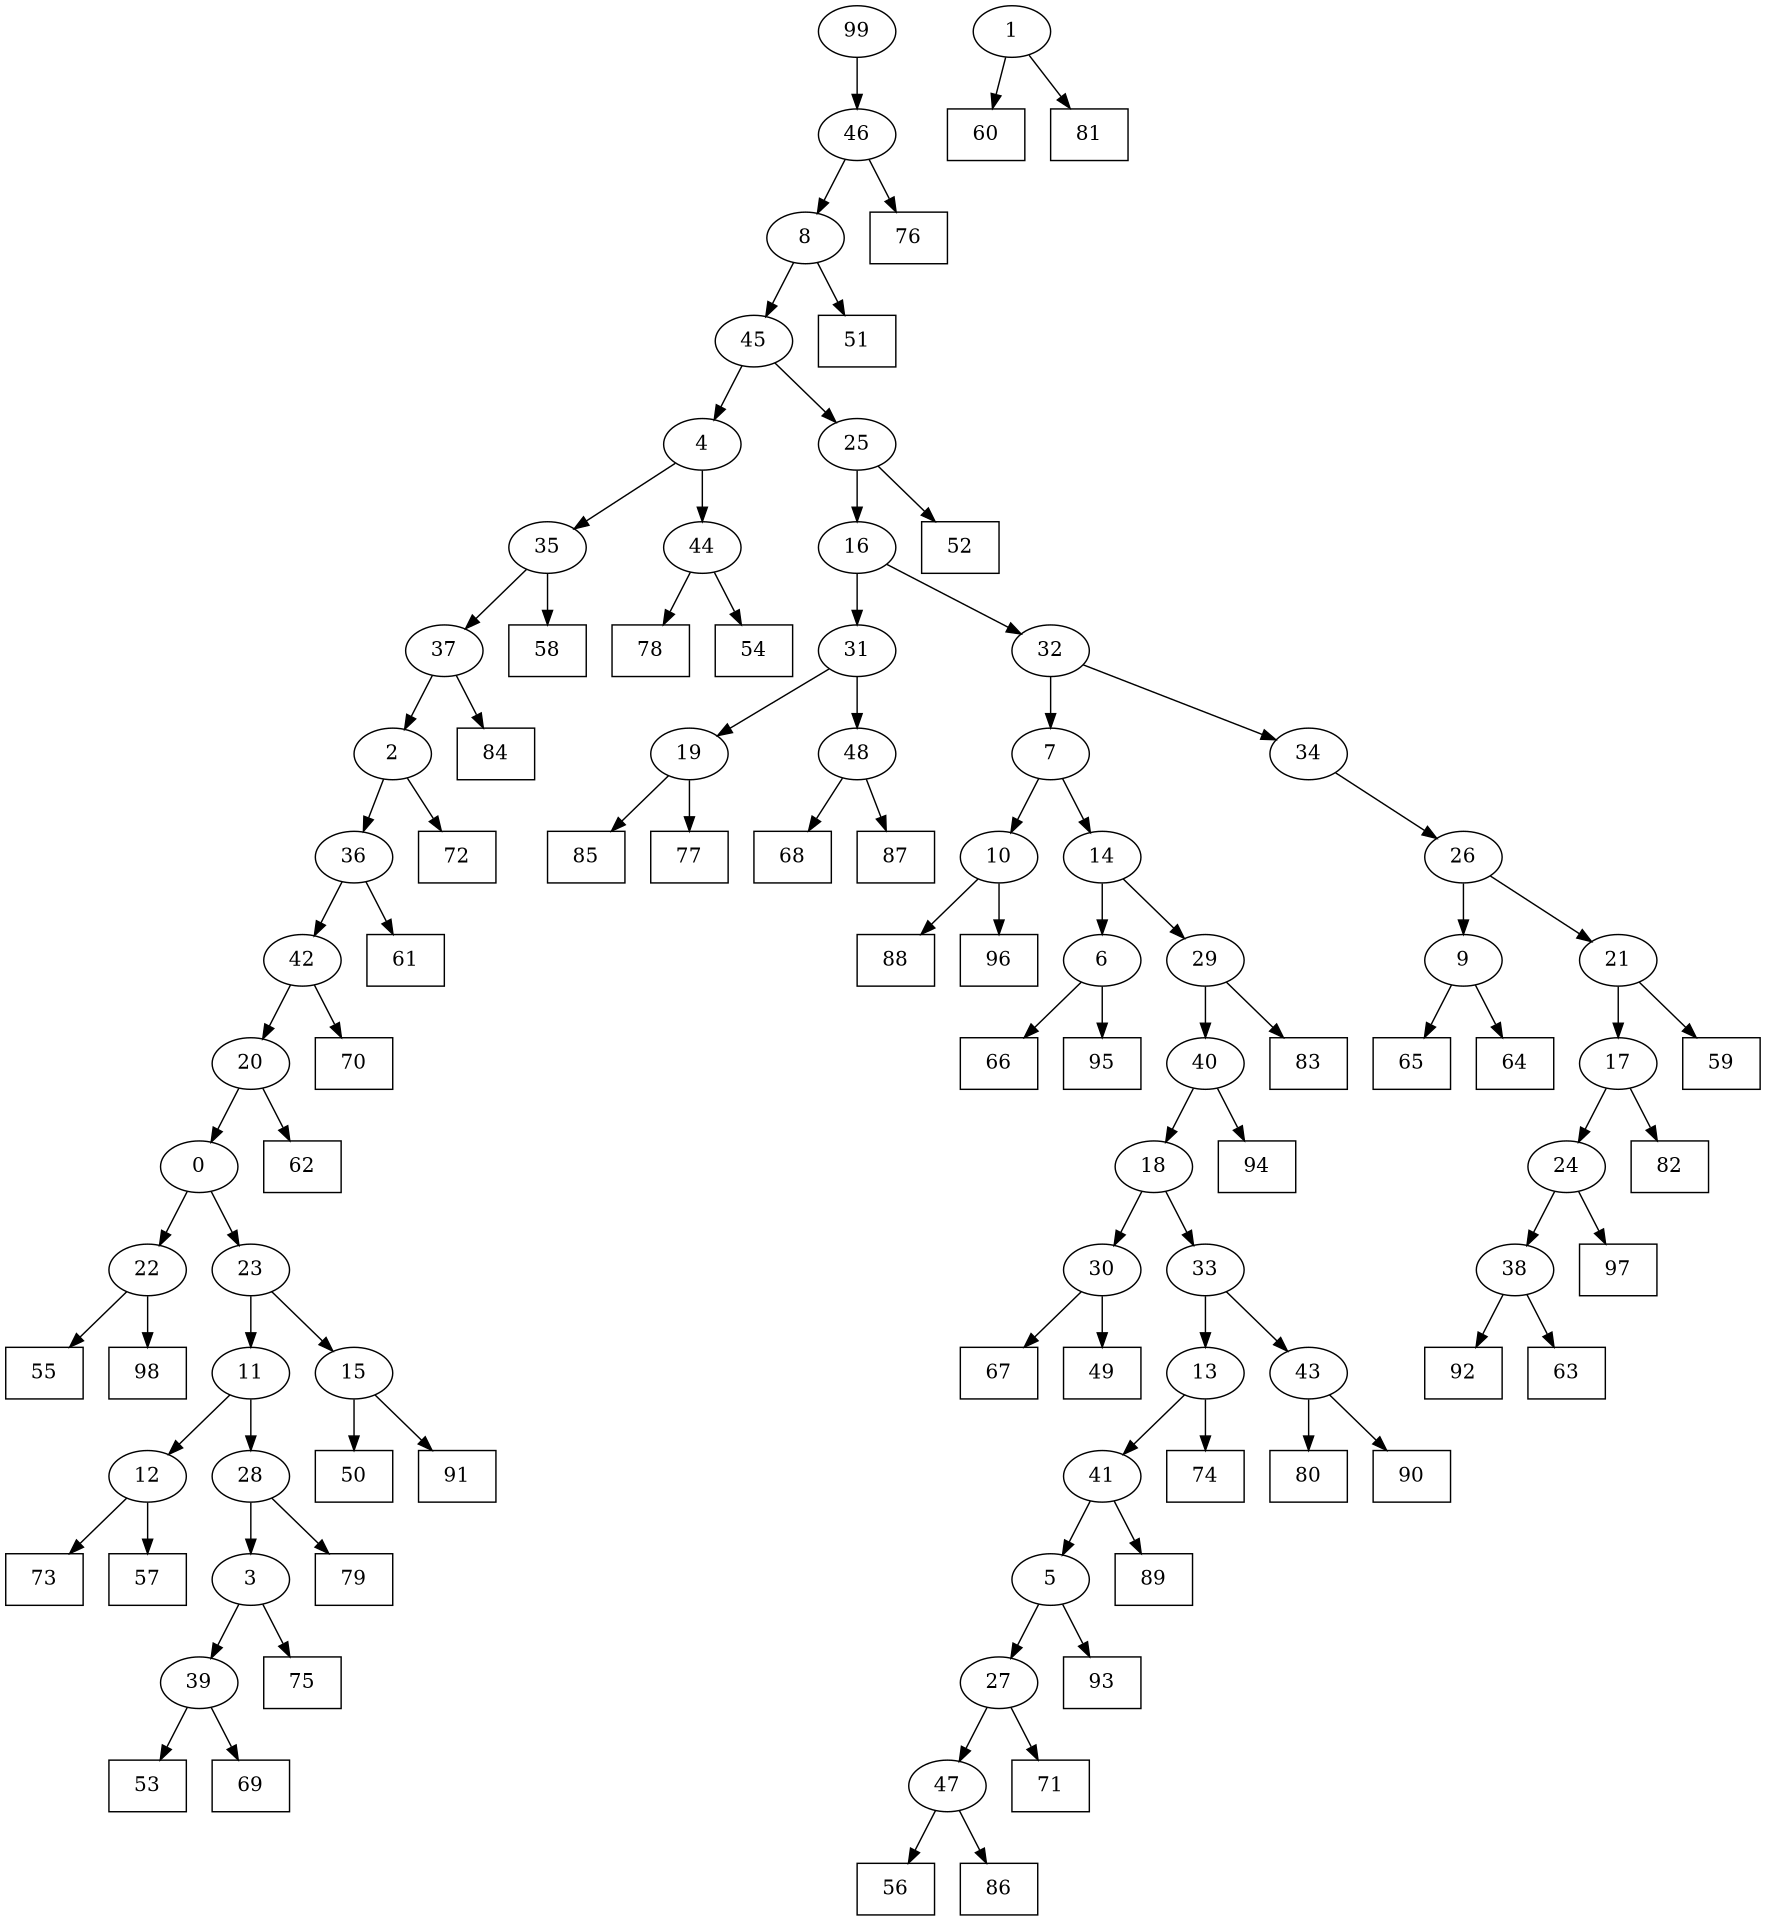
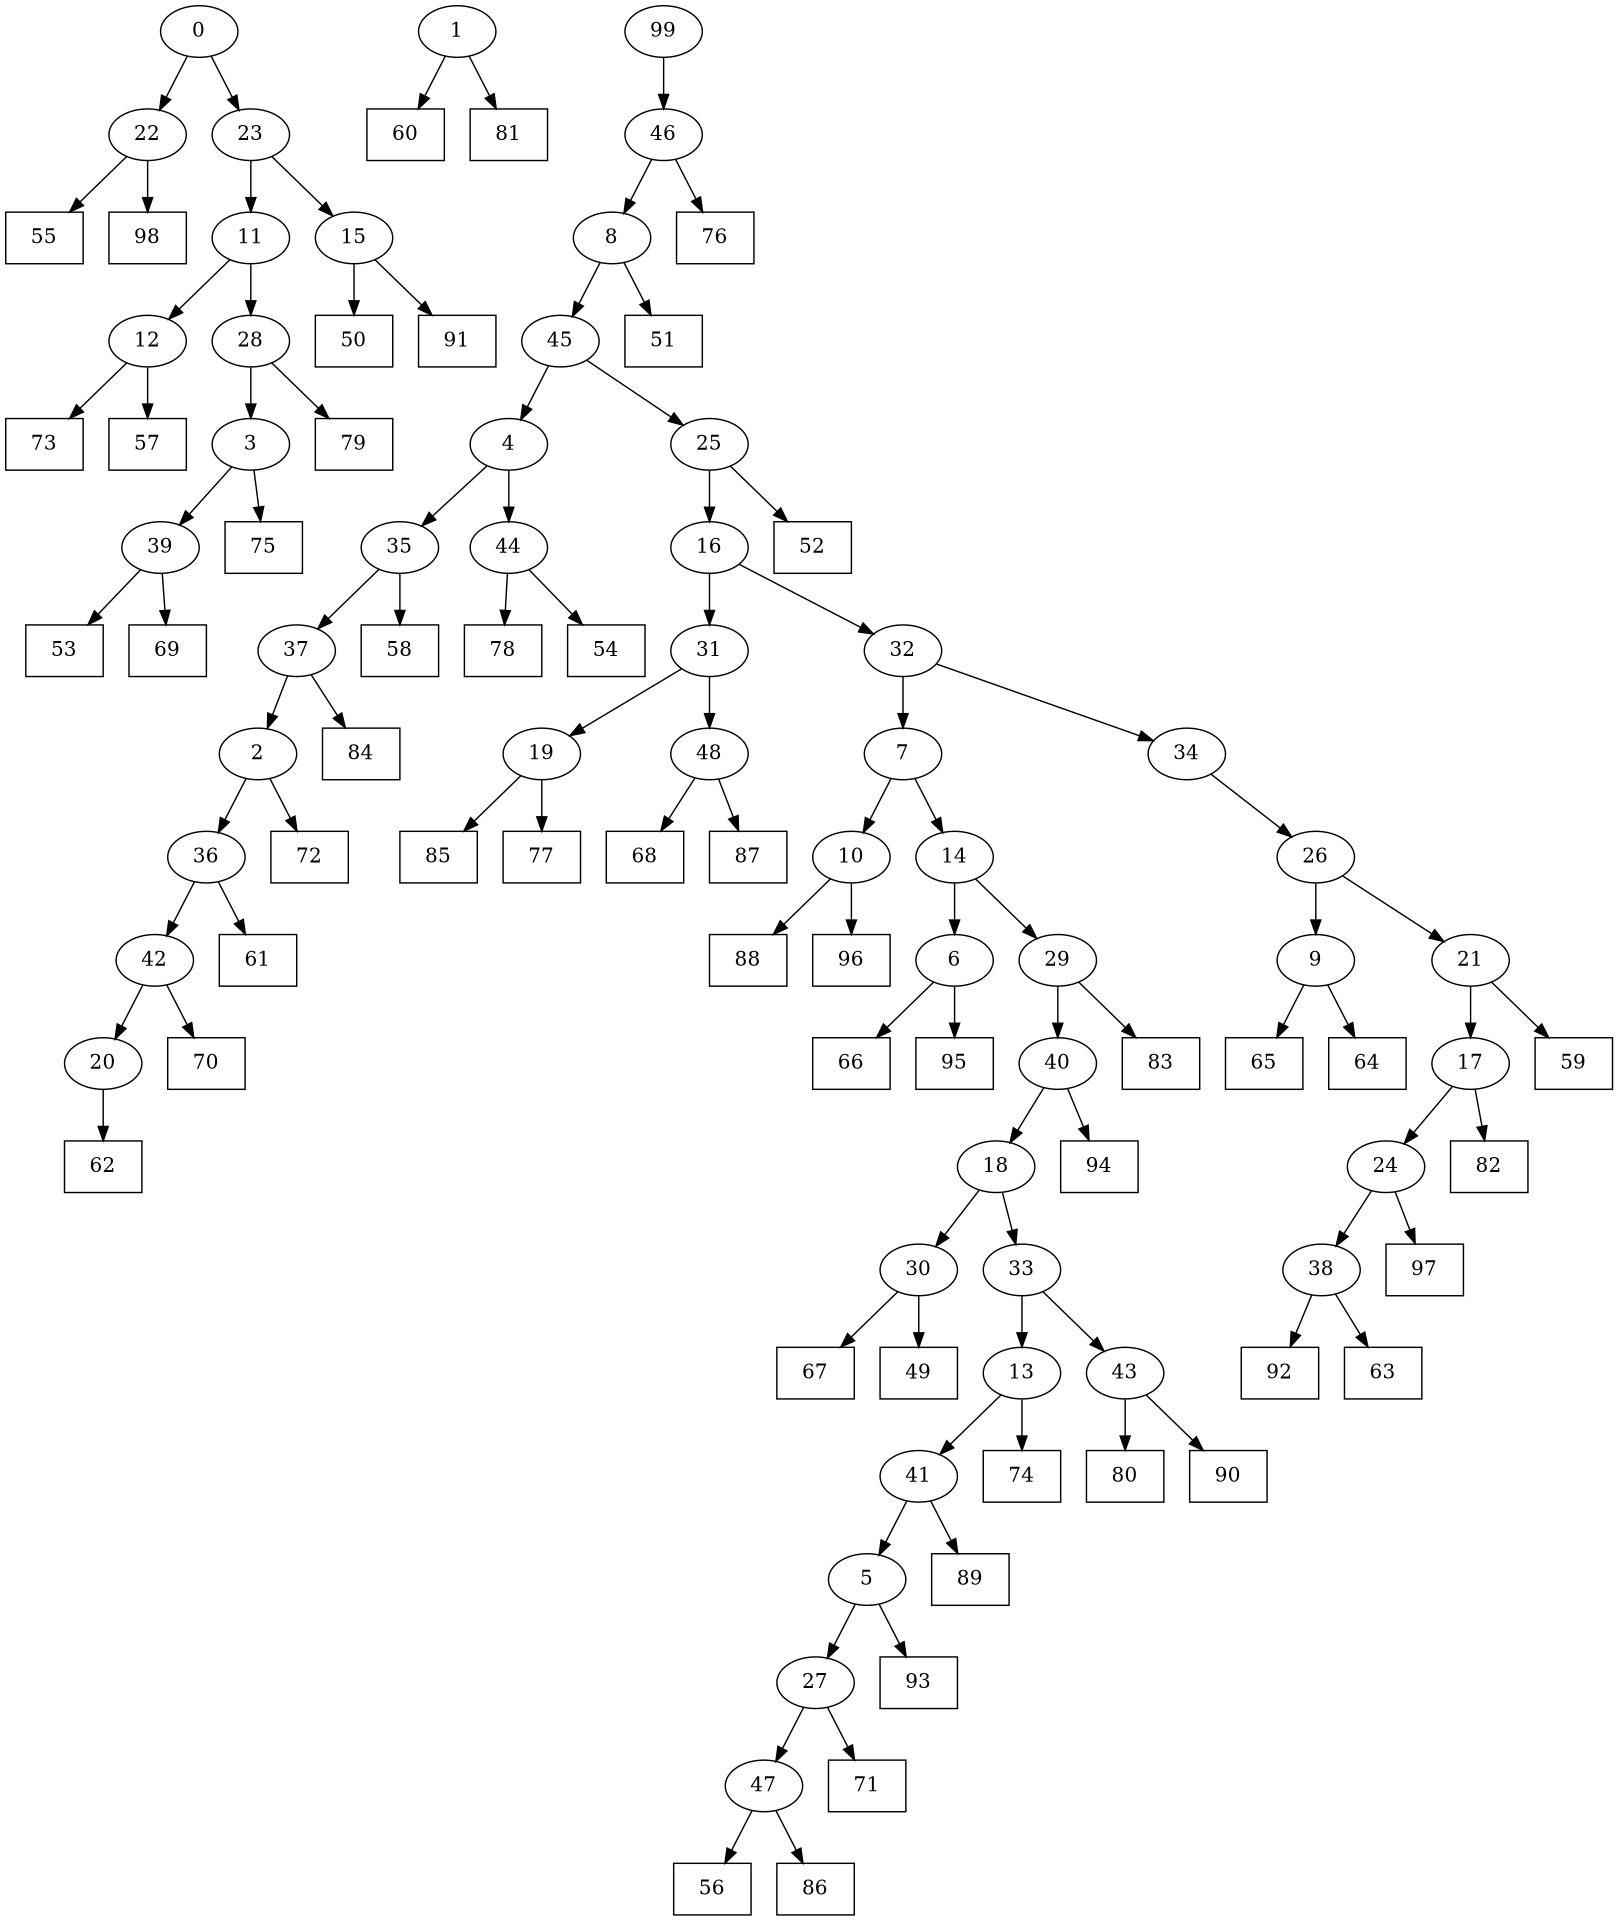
(228, 1109) -> none
